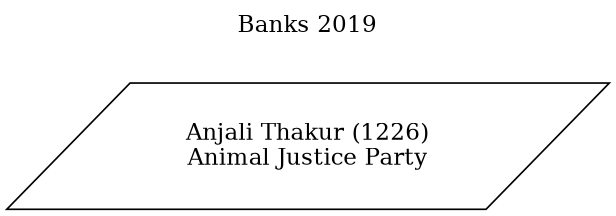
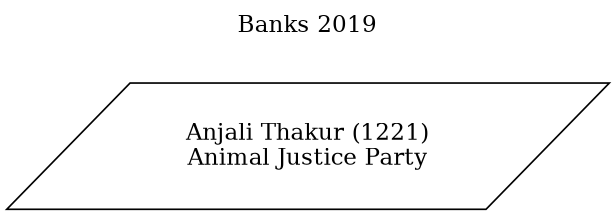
(308, 146) -> (308, 146)
